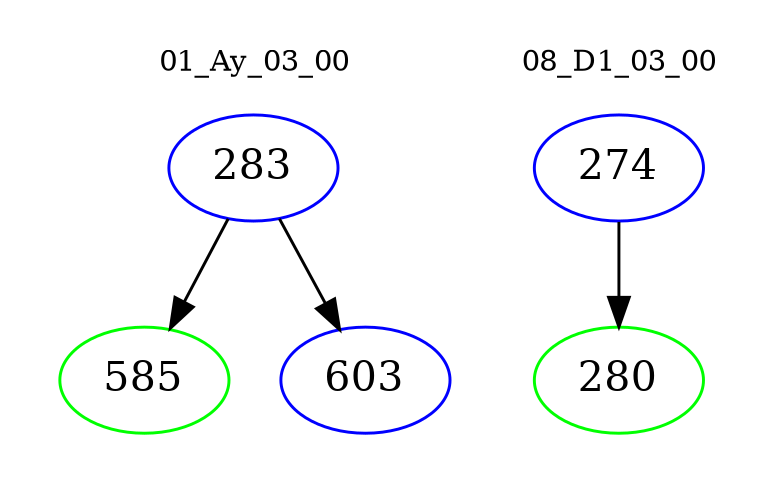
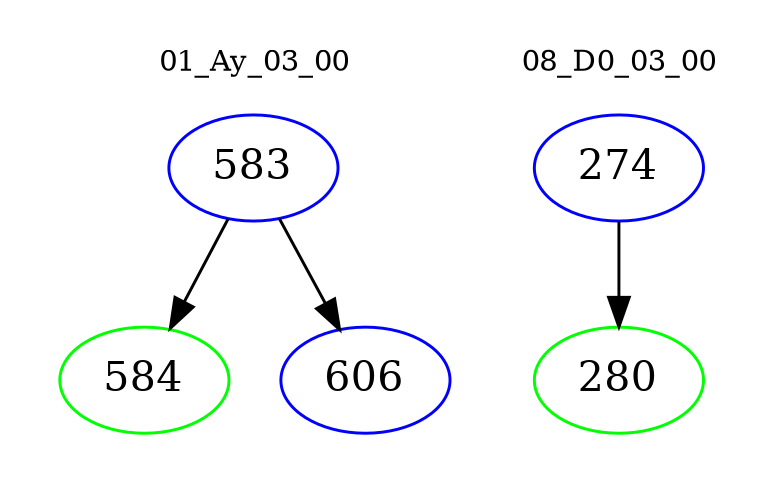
(620, 63) -> (620, 63)
(253, 168) -> (253, 168)
(144, 380) -> (144, 380)
(365, 380) -> (365, 380)
